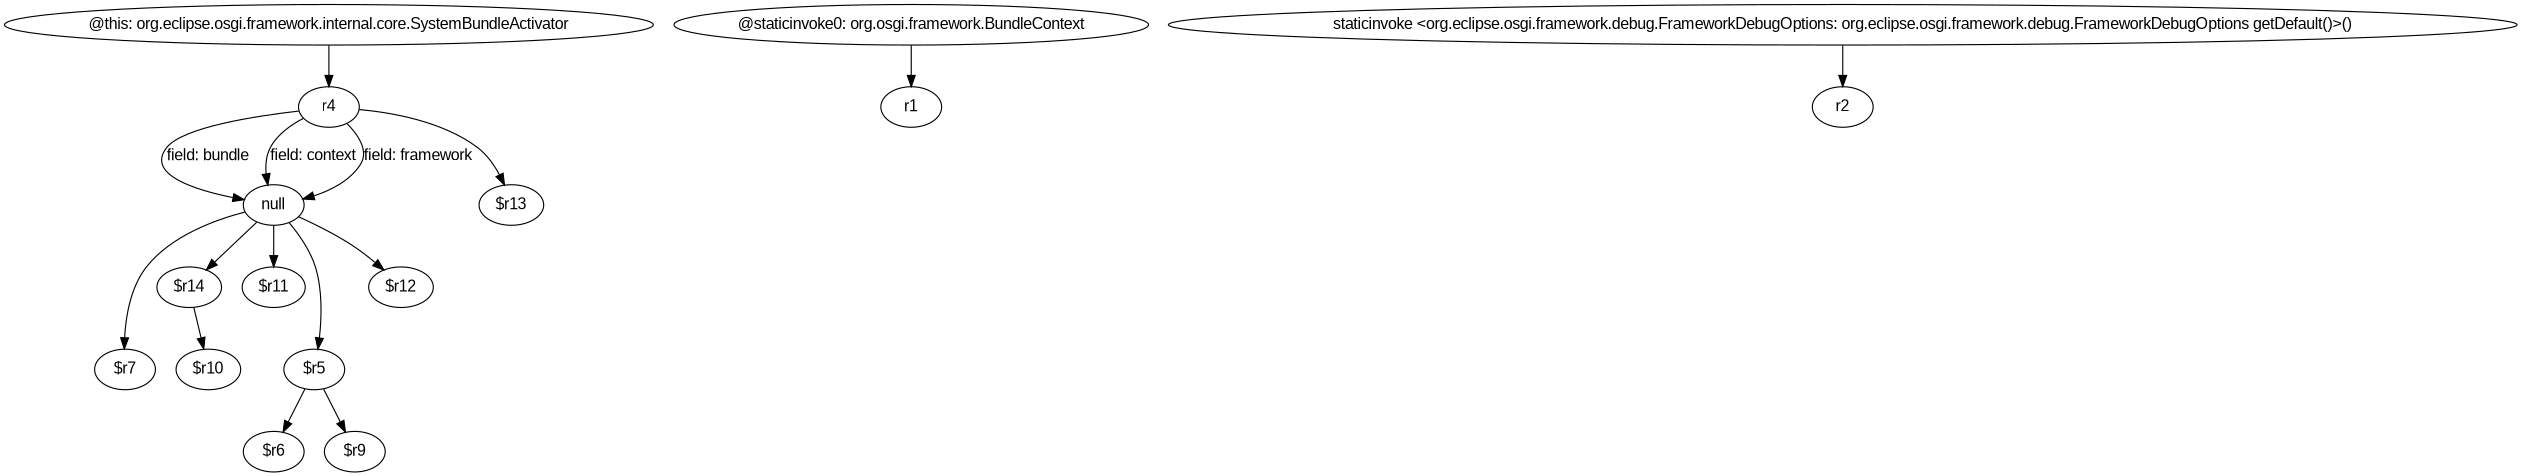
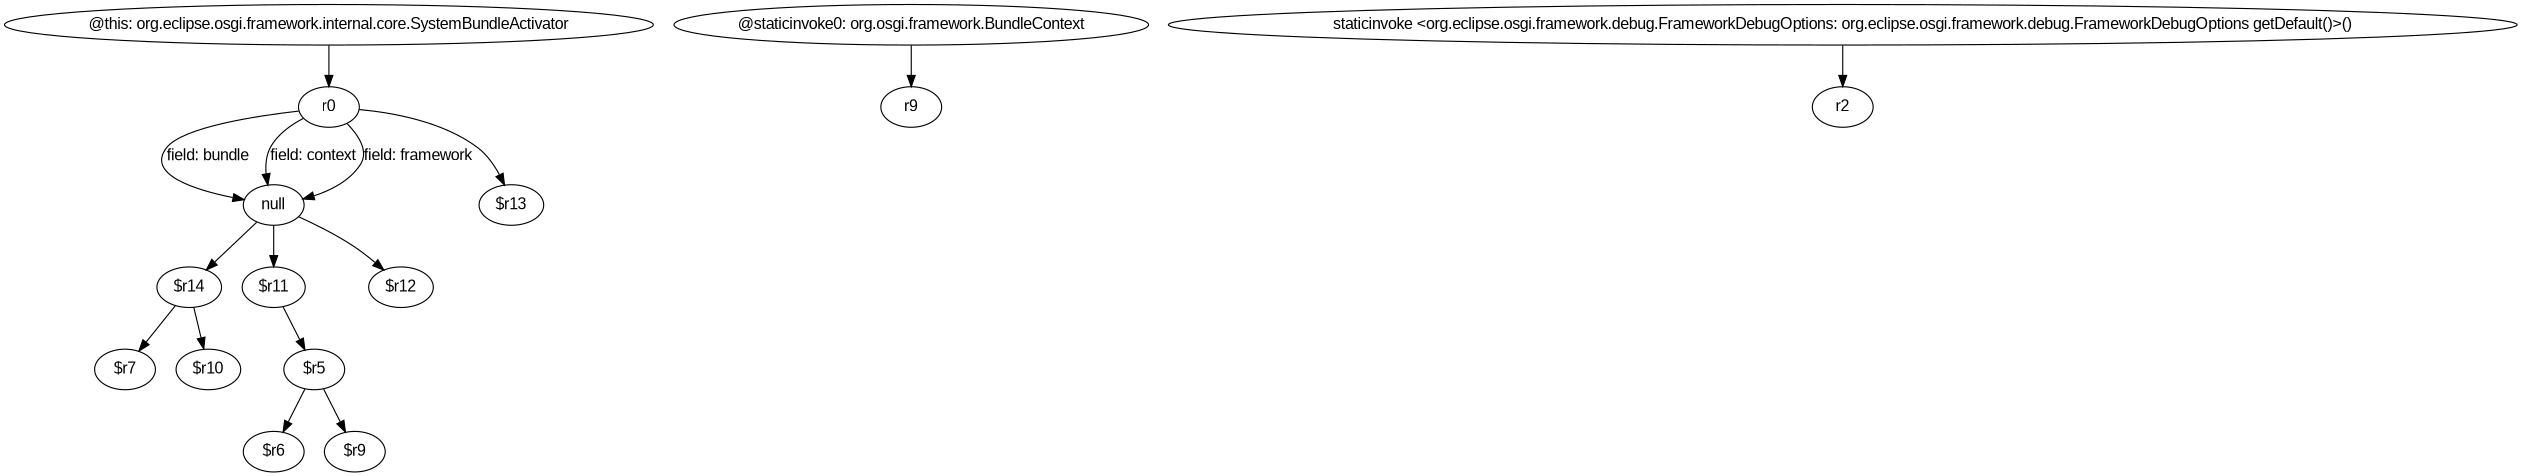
(329, 107) -> (329, 107)
(911, 107) -> (911, 107)
(160, 253) -> (161, 324)
(318, 277) -> (291, 323)
